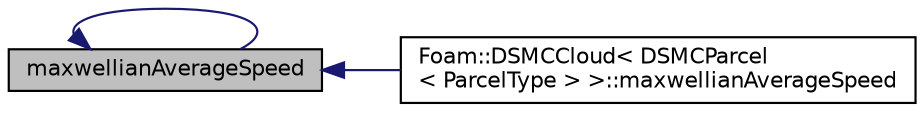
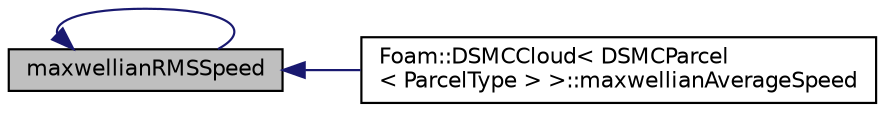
(165, 70) -> (146, 70)
